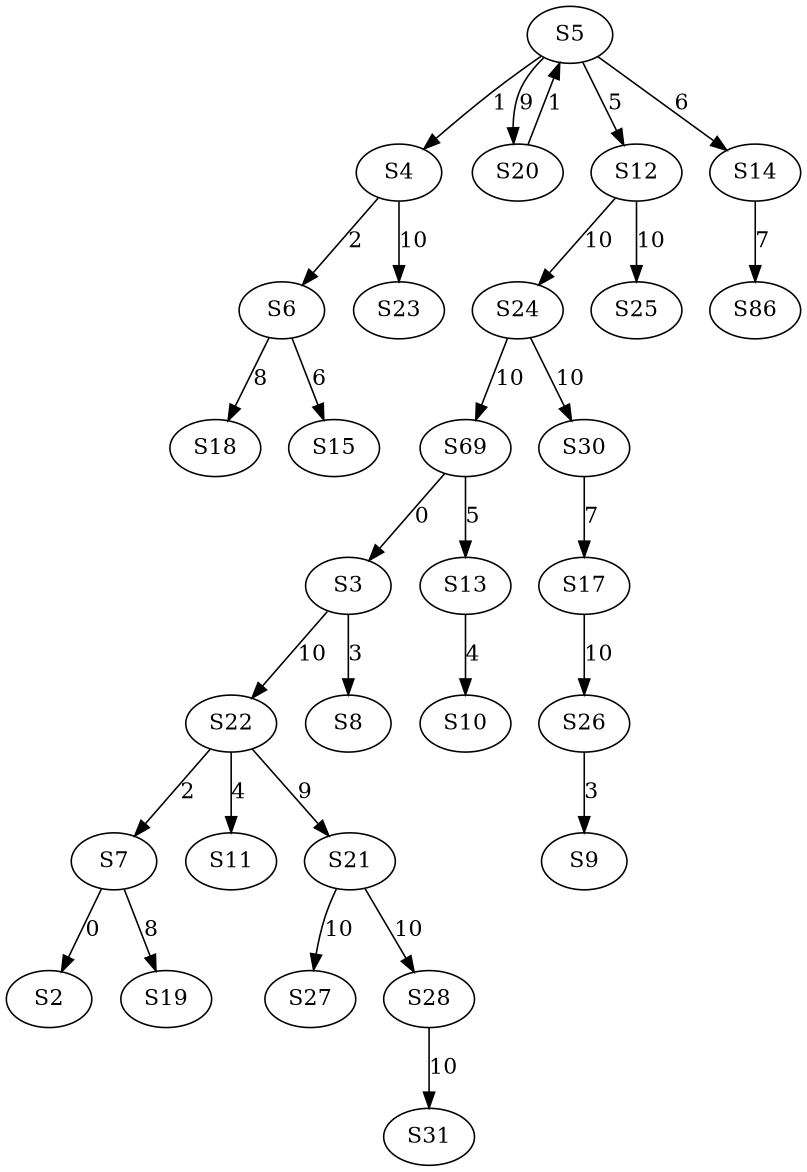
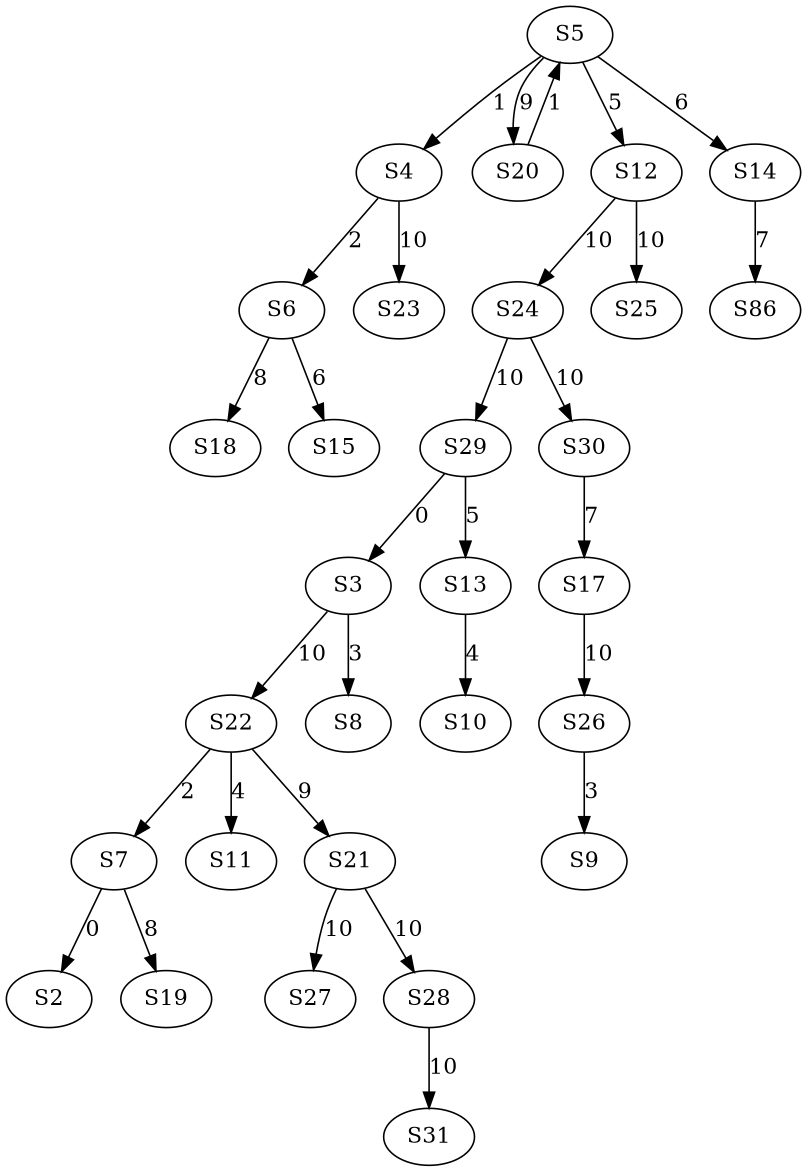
(466, 448) -> (466, 448)
